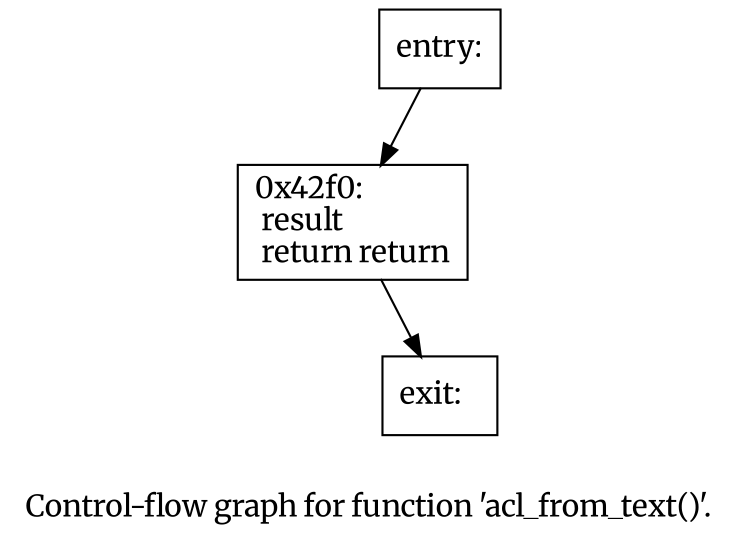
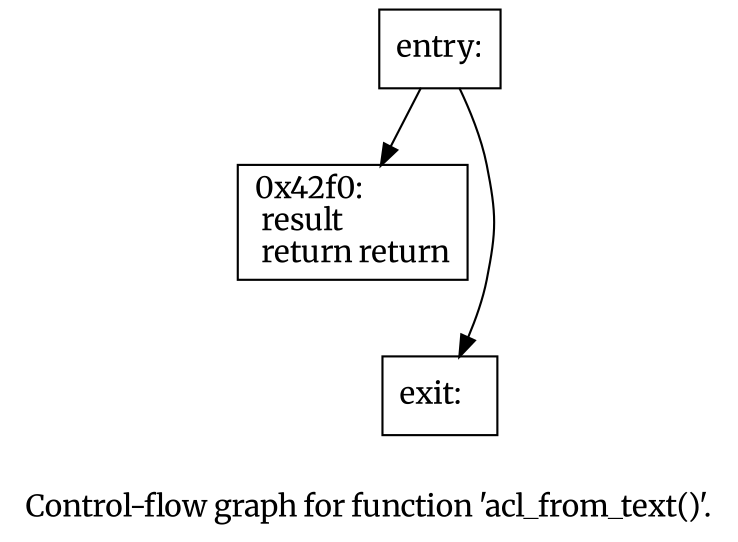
(396, 308) -> (494, 212)
